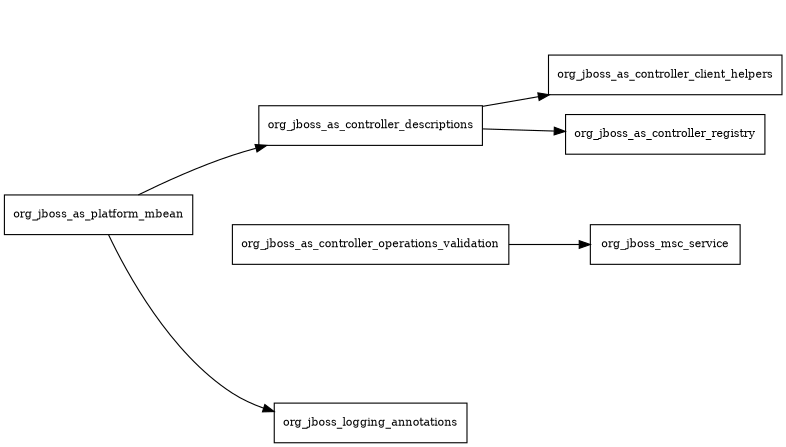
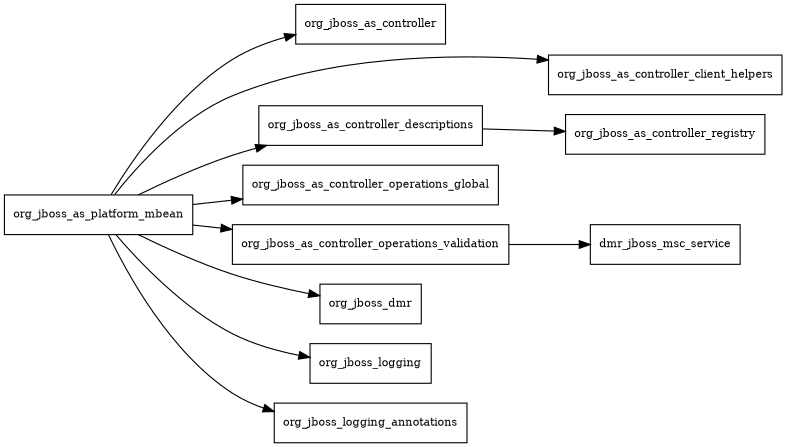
none -> (371, 24)
(511, 101) -> (306, 73)
none -> (371, 185)
none -> (207, 227)
(665, 245) -> (665, 245)
none -> (371, 304)
none -> (371, 363)
